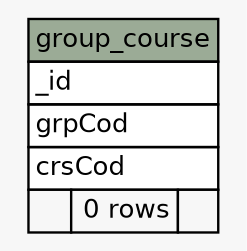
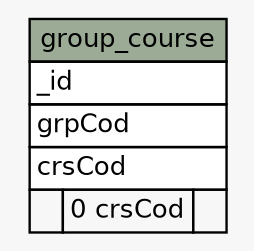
(127, 210) -> (128, 210)
